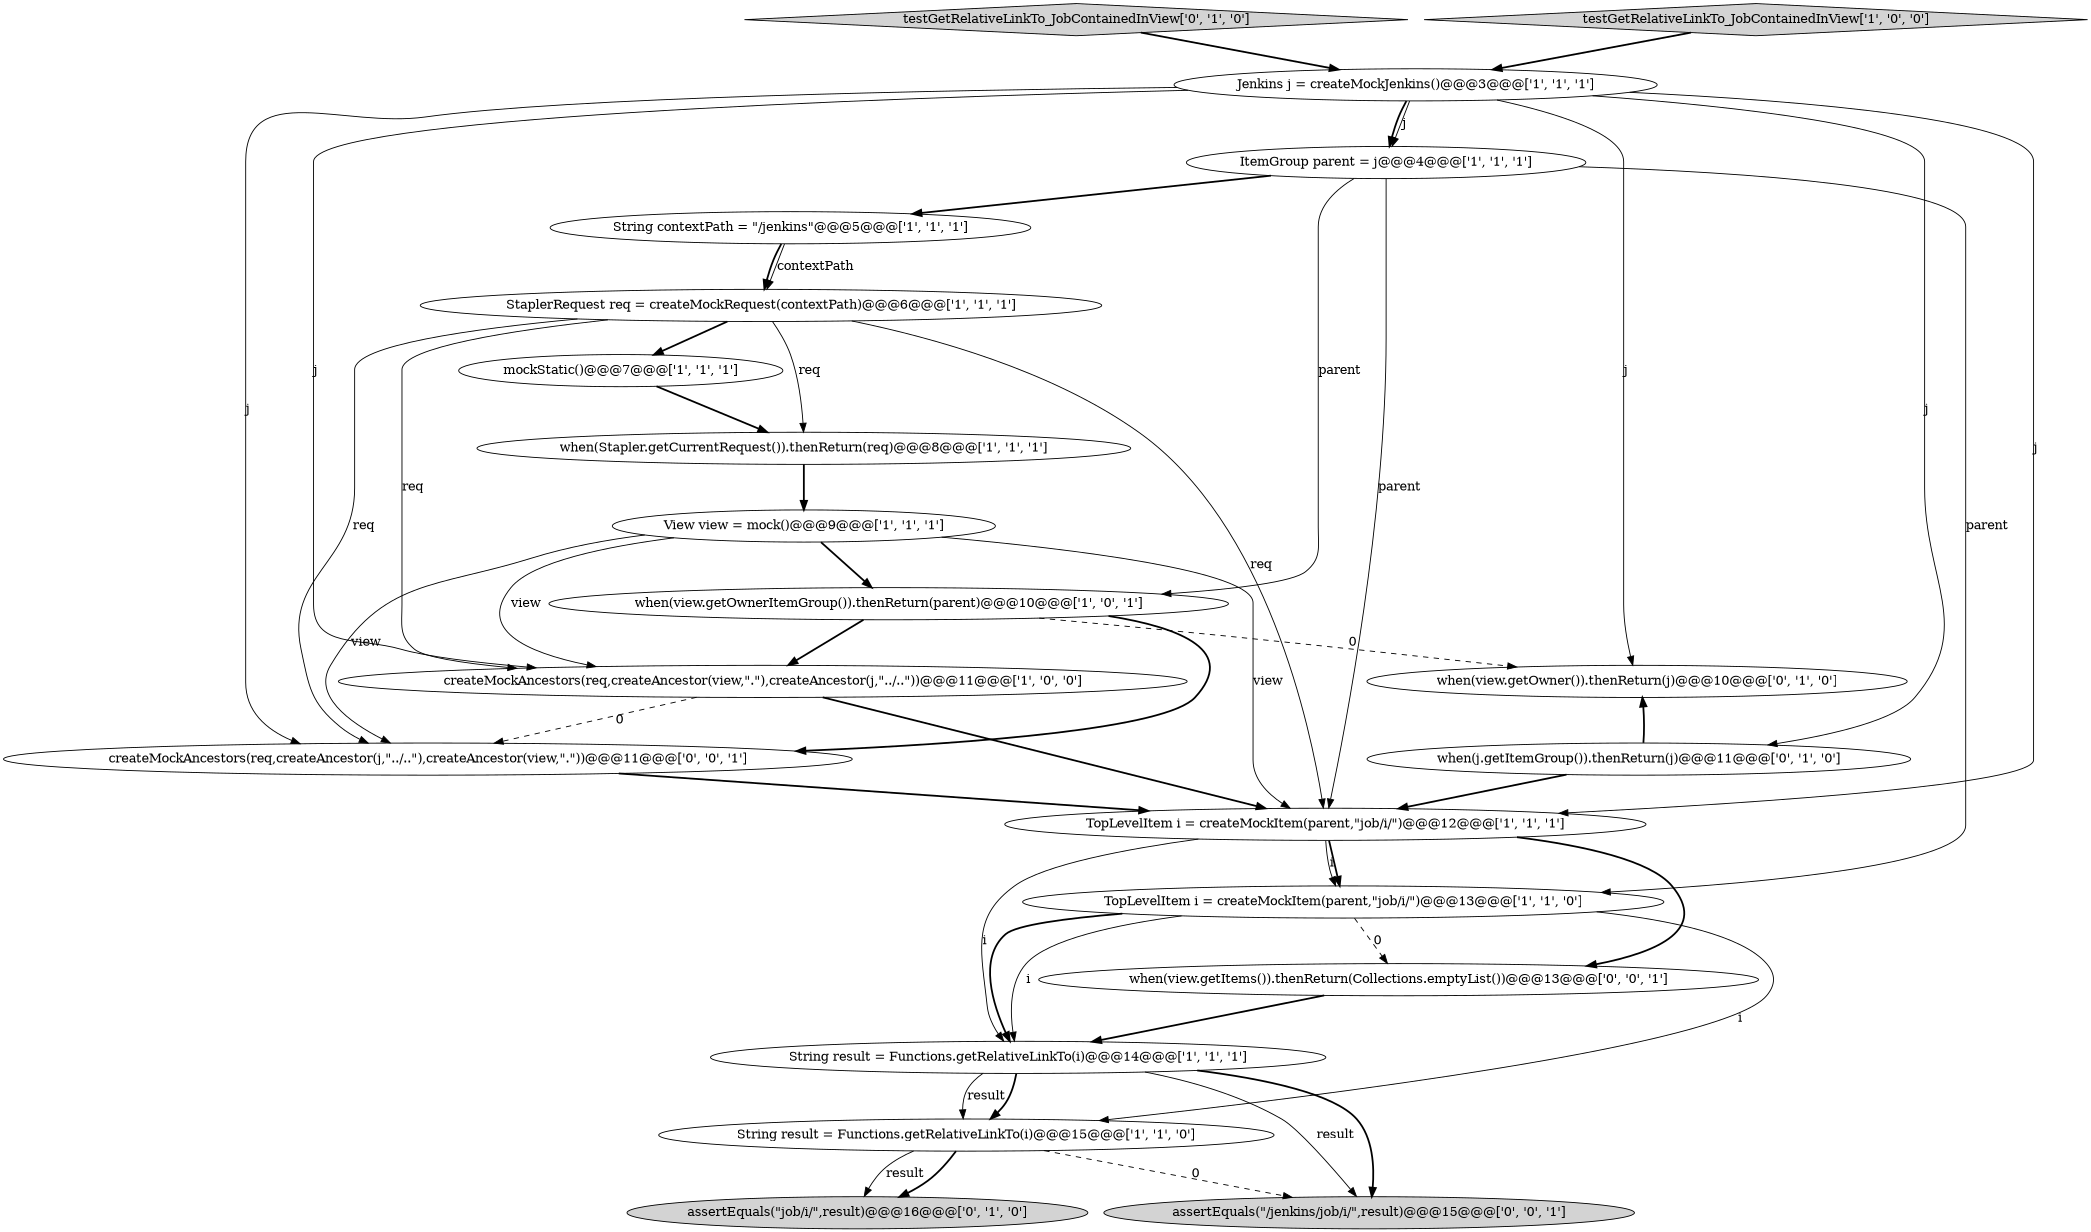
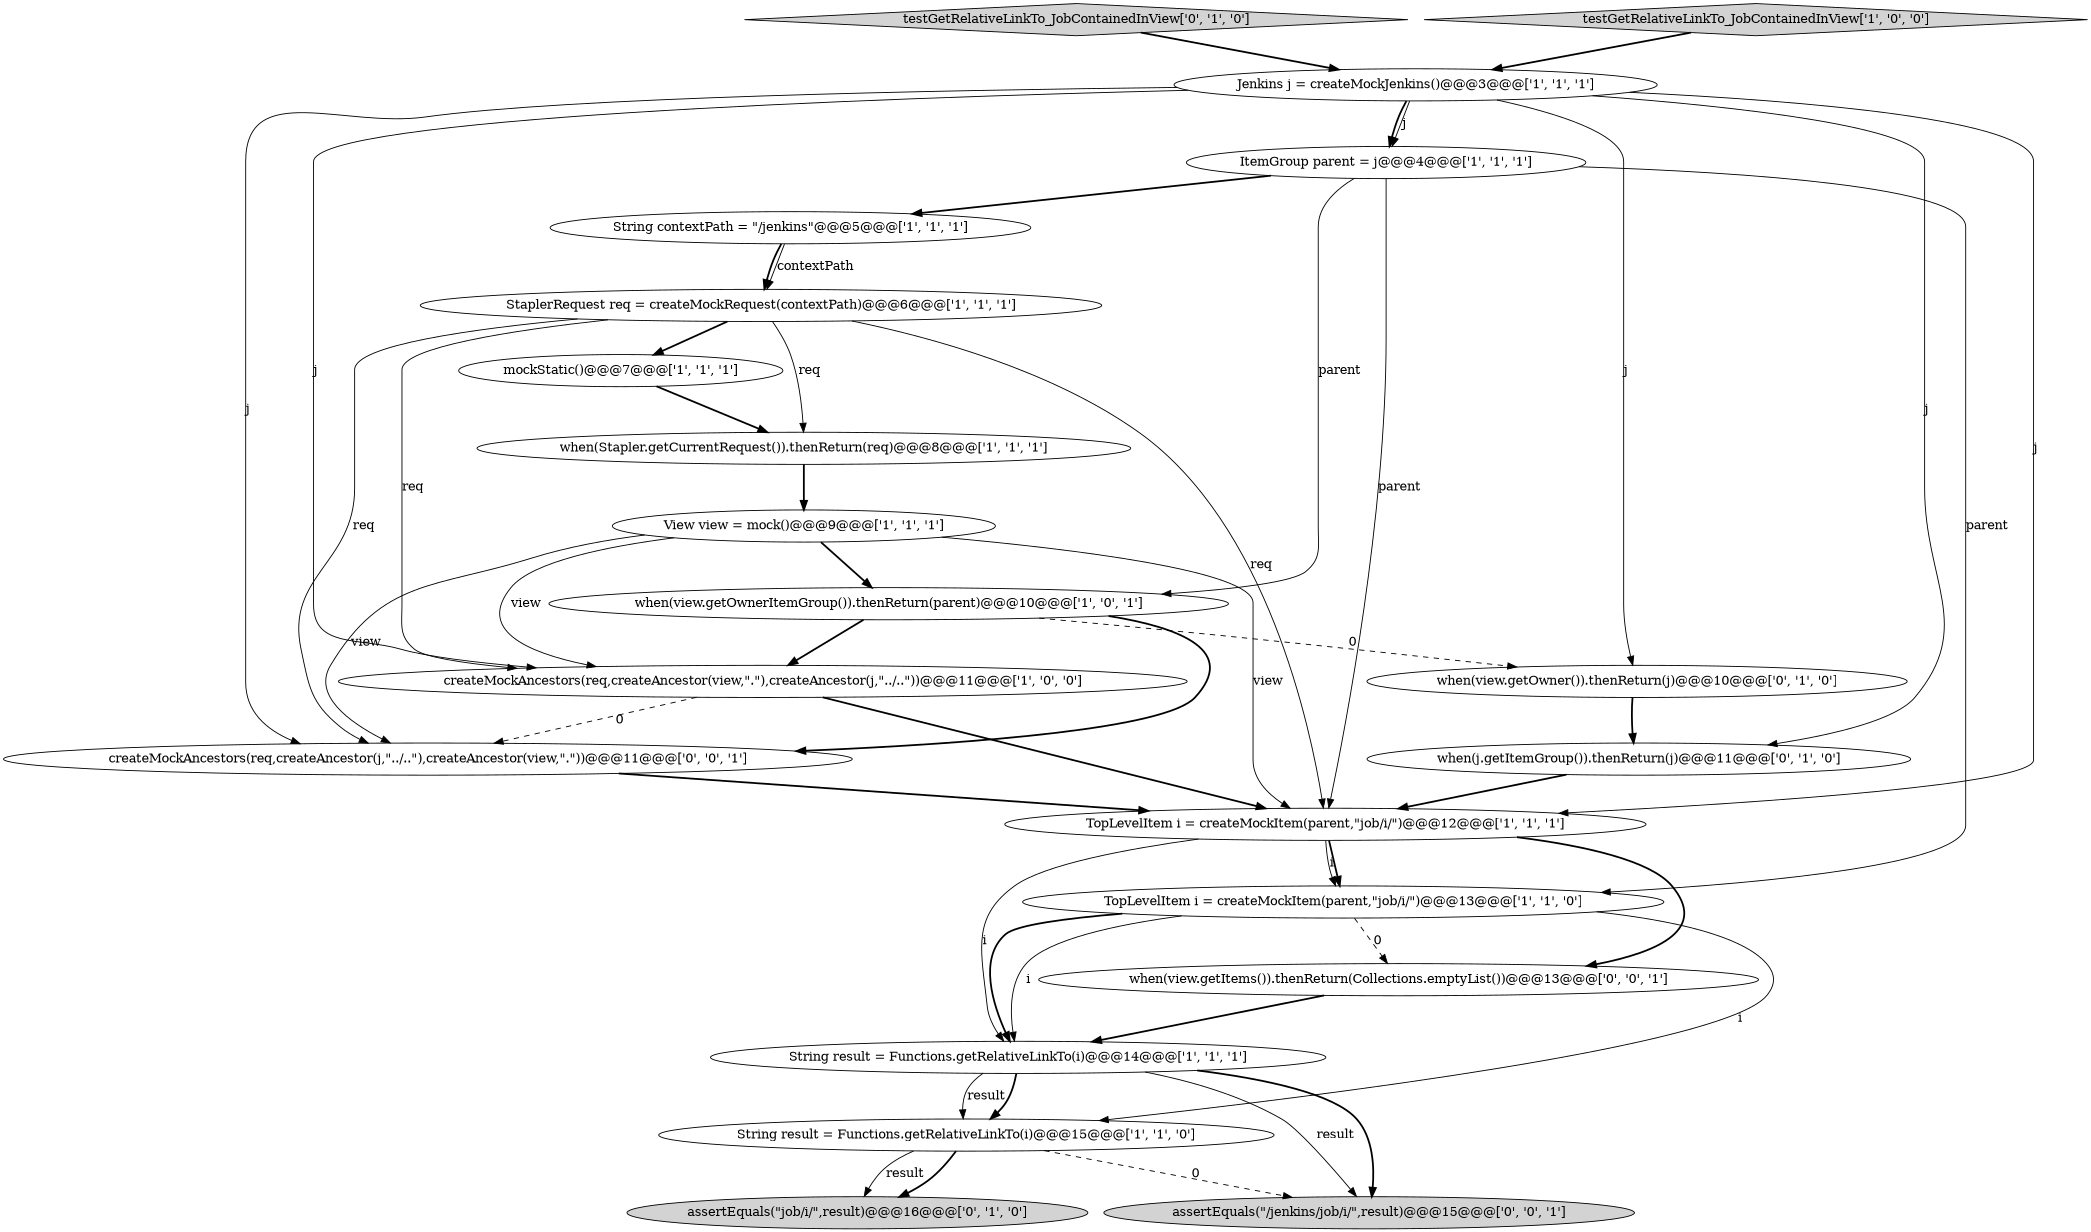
(1644, 725) -> (1632, 716)
